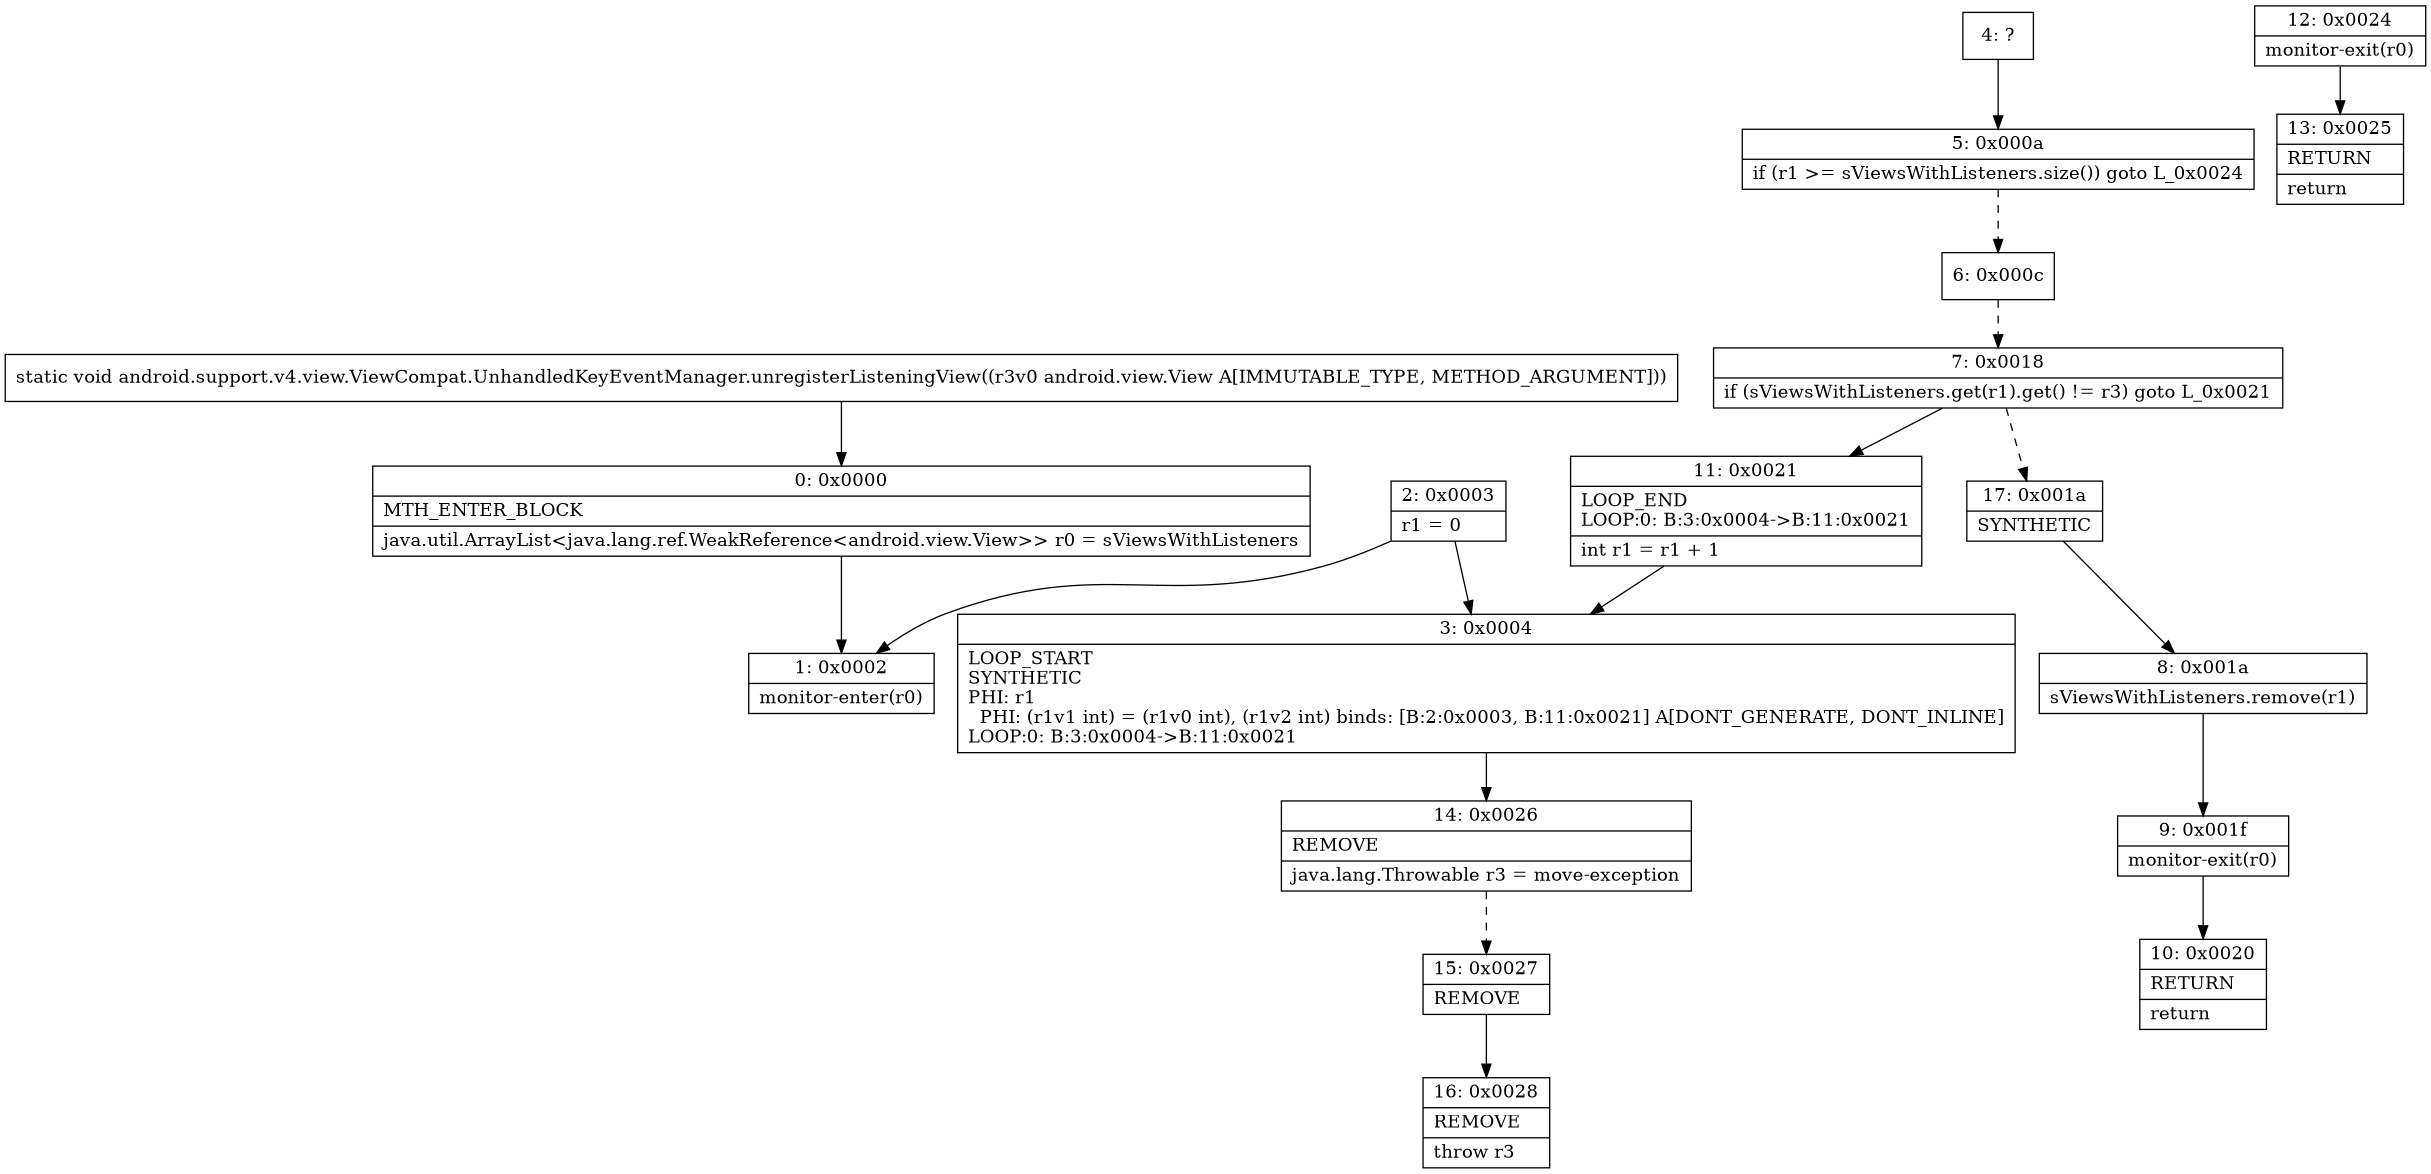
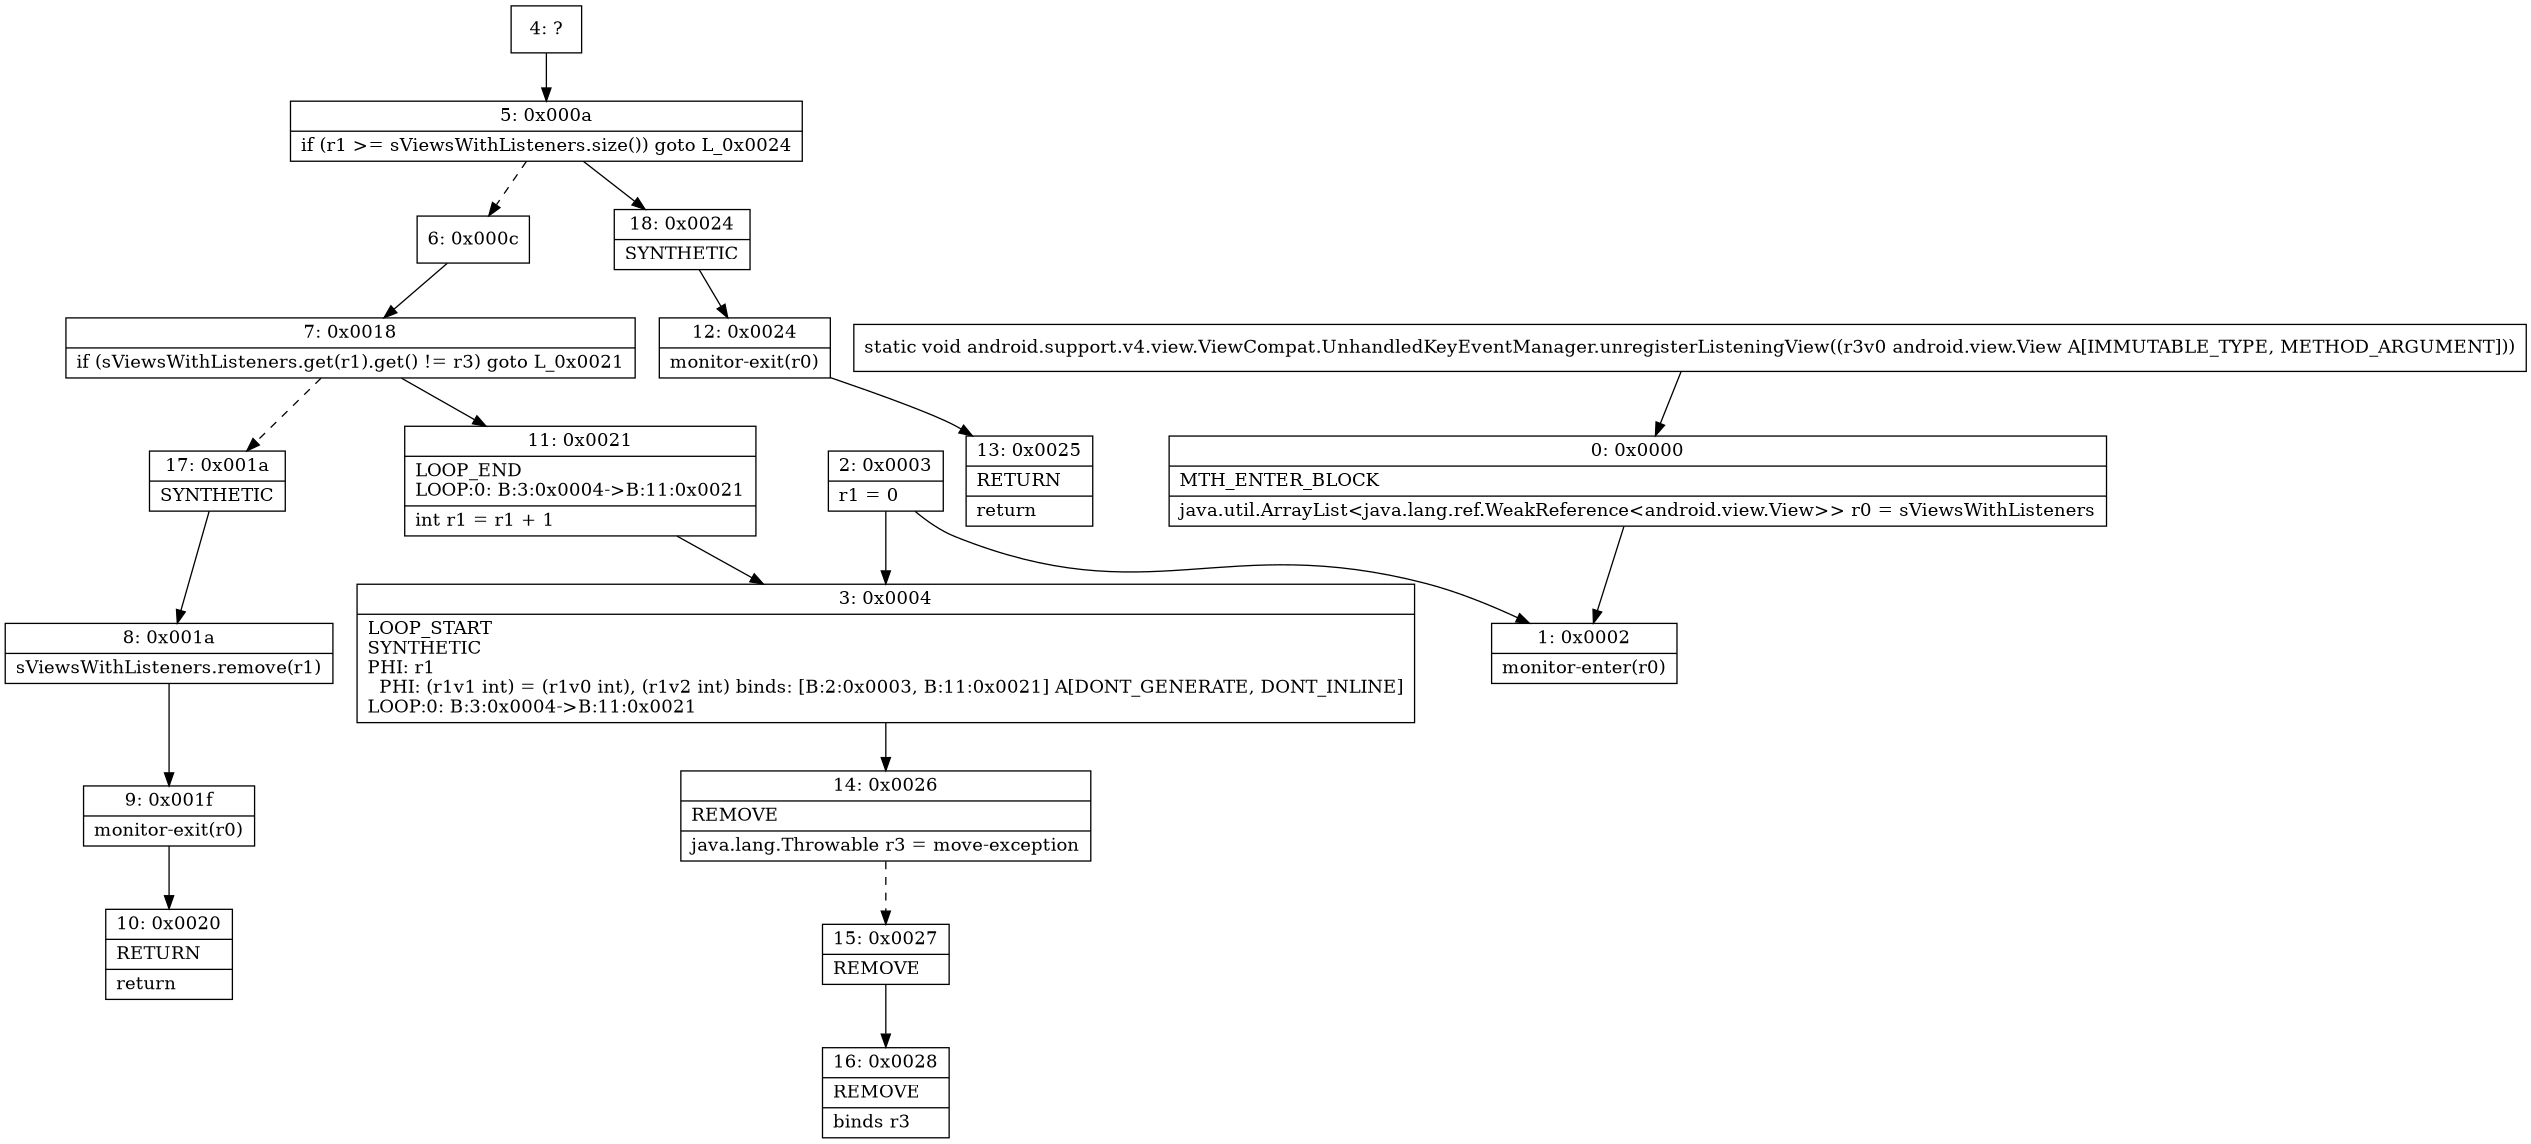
none -> (682, 240)
(1998, 317) -> (421, 286)
(1475, 1152) -> (872, 1122)
